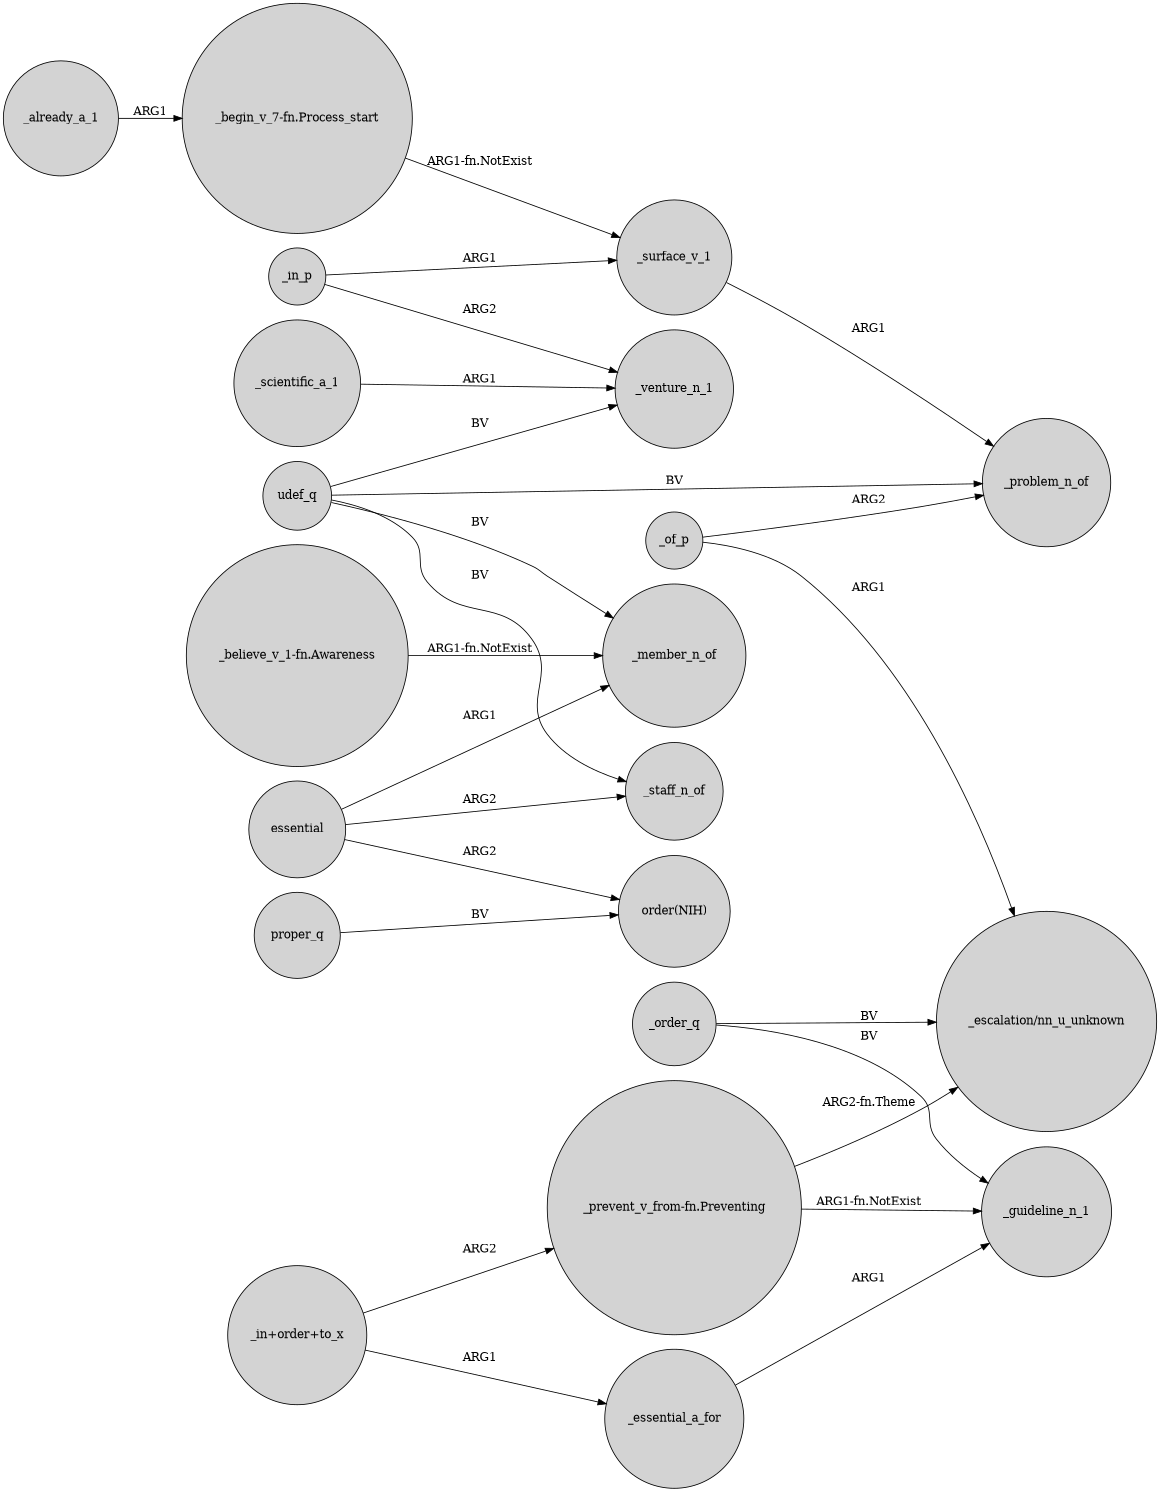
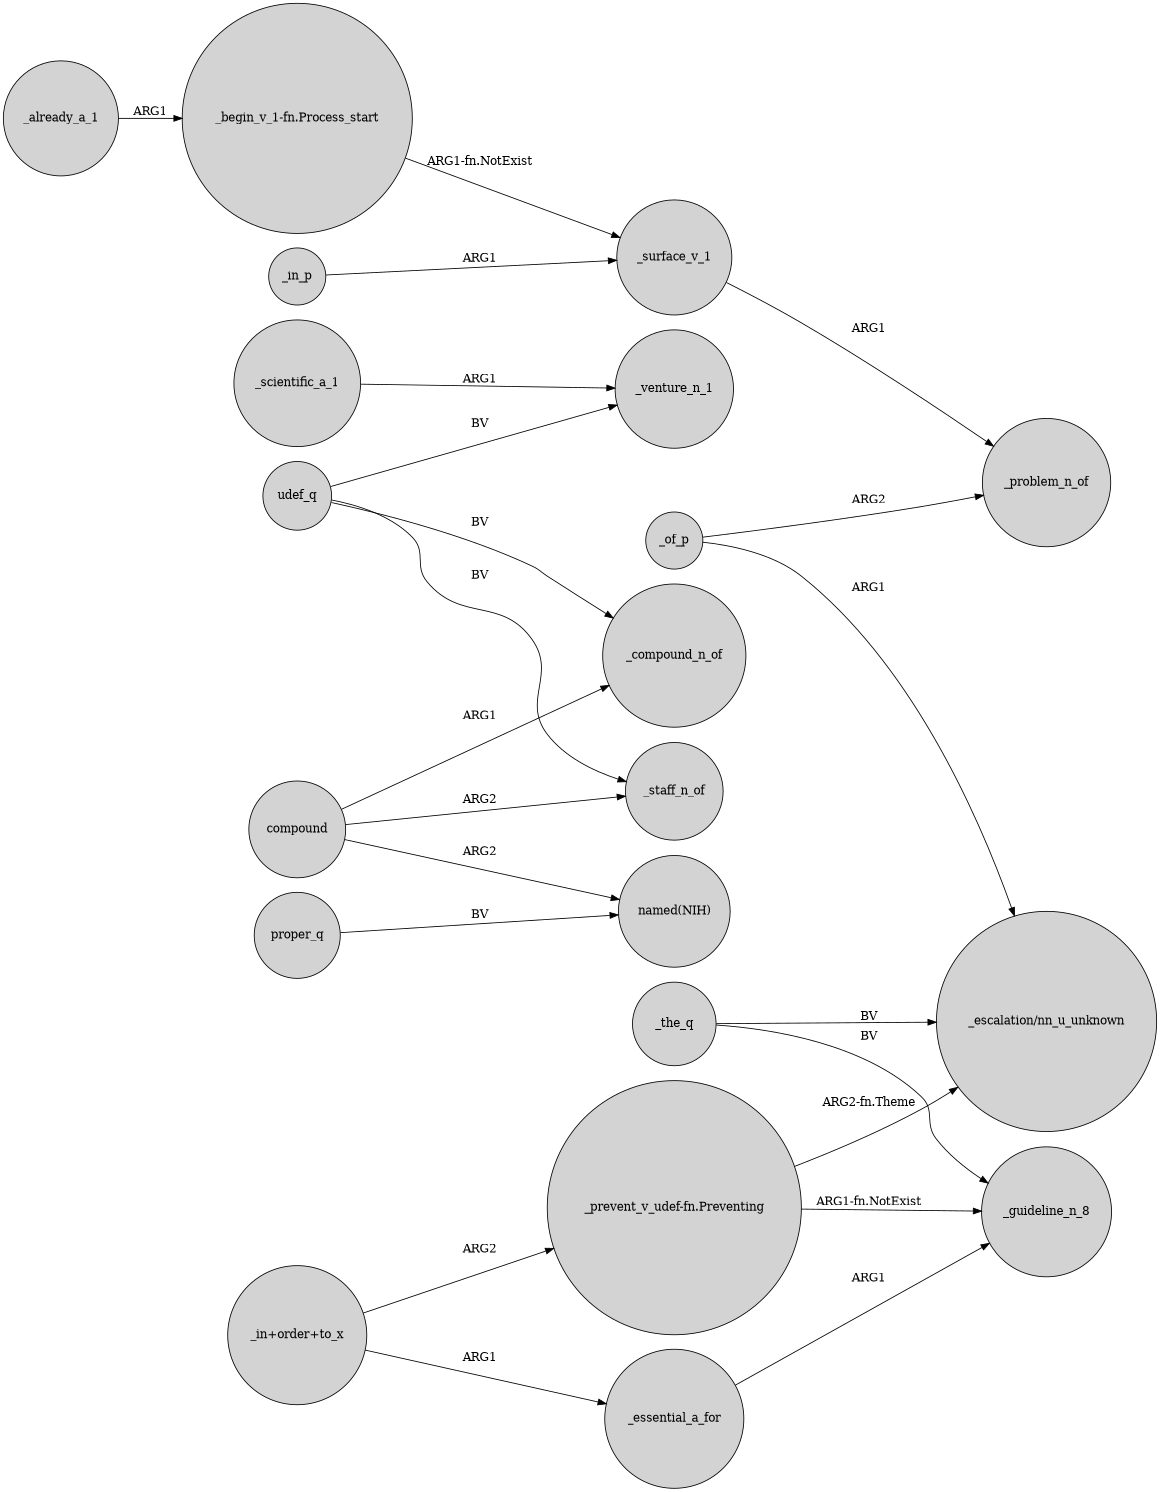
(297, 118) -> (297, 118)
(467, 327) -> none
(653, 490) -> none
(297, 656) -> none
(674, 656) -> (674, 656)
(297, 829) -> (297, 829)
(674, 911) -> (674, 911)
(674, 1024) -> (674, 1024)
(674, 1208) -> (674, 1208)
(1047, 1212) -> (1047, 1212)
